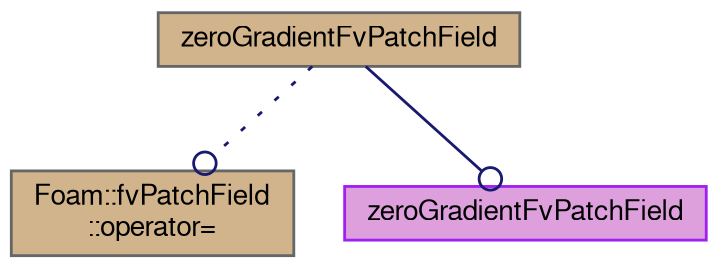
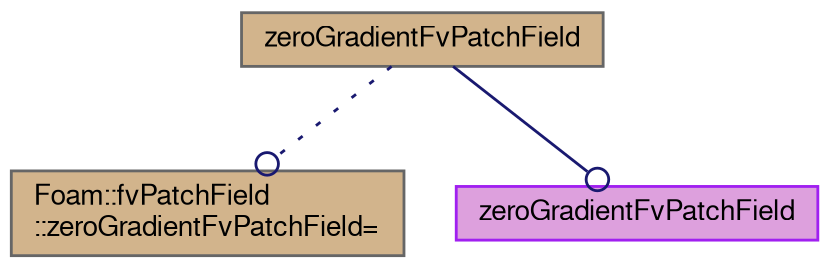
(153, 213) -> (208, 213)
